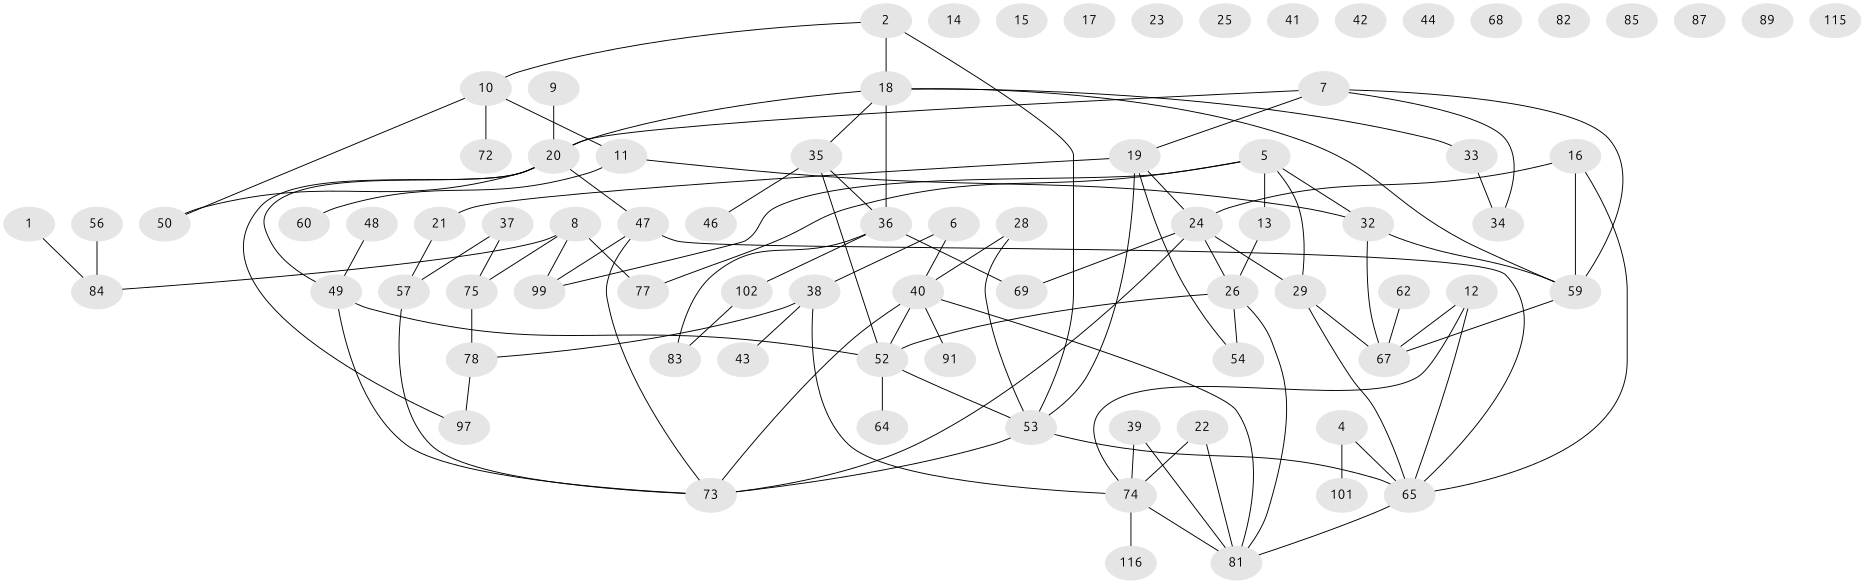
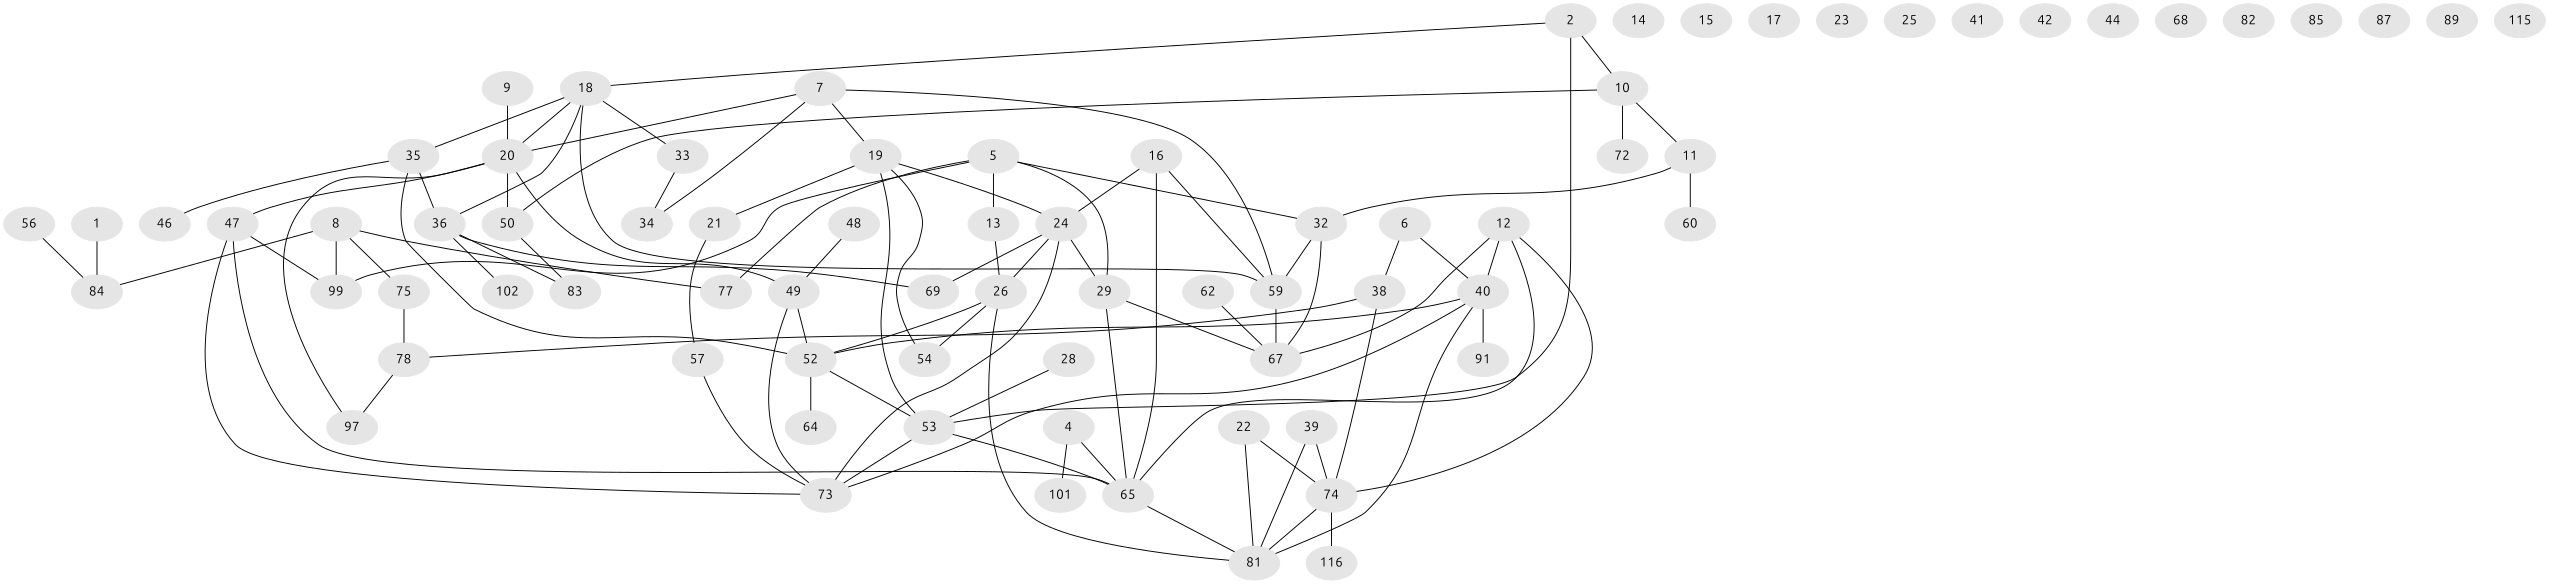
(508, 224) -> none
(970, 258) -> (1493, 258)
(718, 319) -> (531, 248)
(743, 360) -> none
